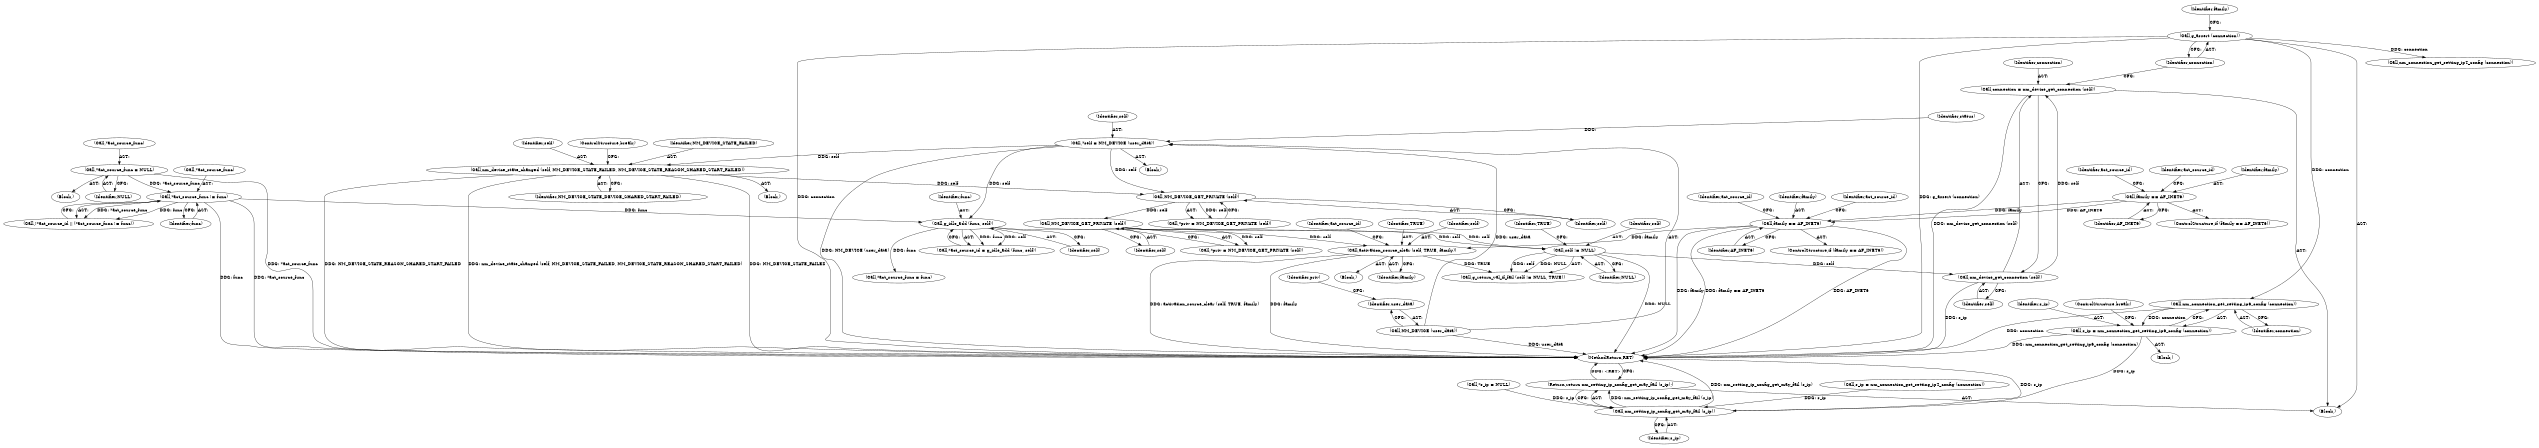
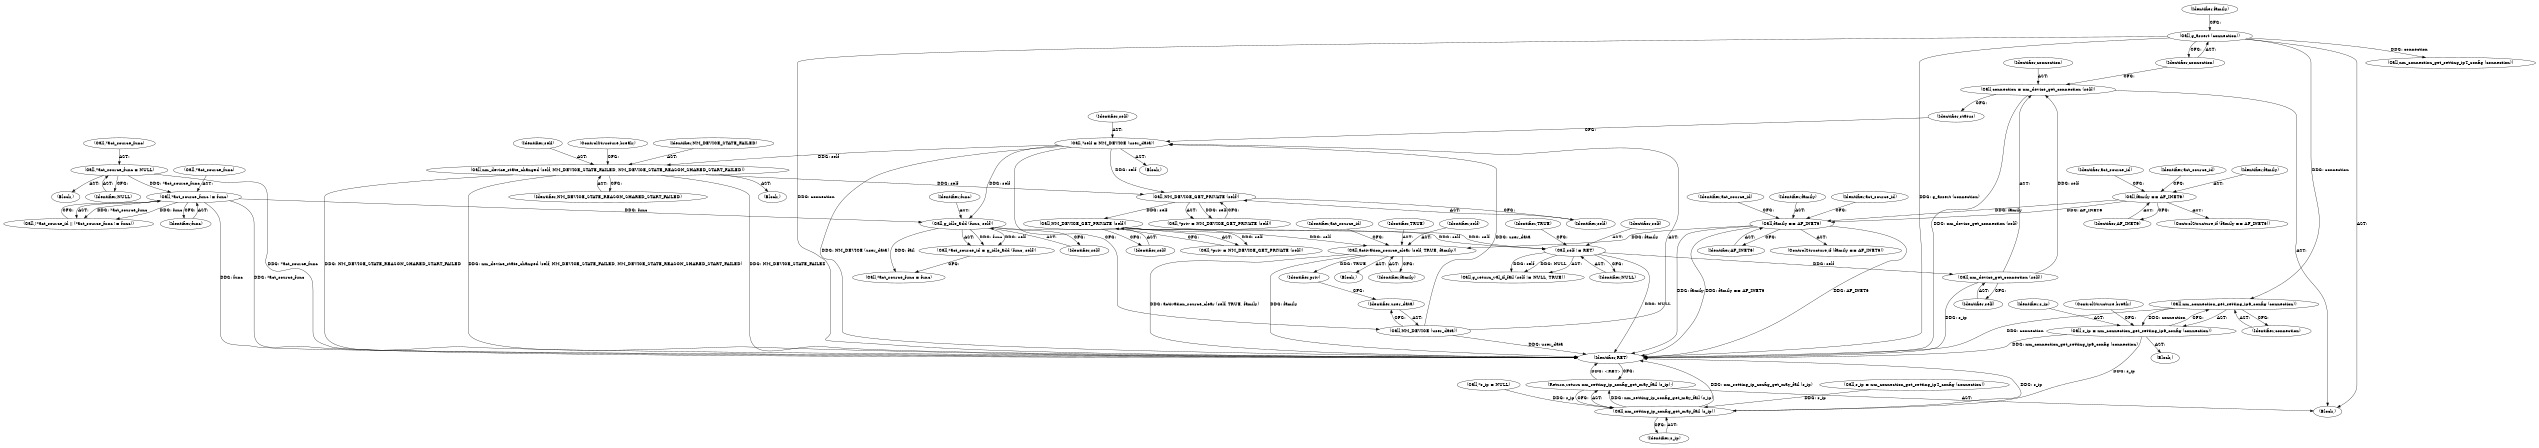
(1591, 130) -> (1591, 130)
(2038, 186) -> (1979, 100)
(608, 197) -> (608, 197)
(950, 241) -> (944, 264)
(905, 251) -> (905, 251)
(1575, 251) -> (1575, 251)
(1456, 264) -> (1341, 261)
none -> (1117, 295)
(1611, 358) -> (1611, 358)
